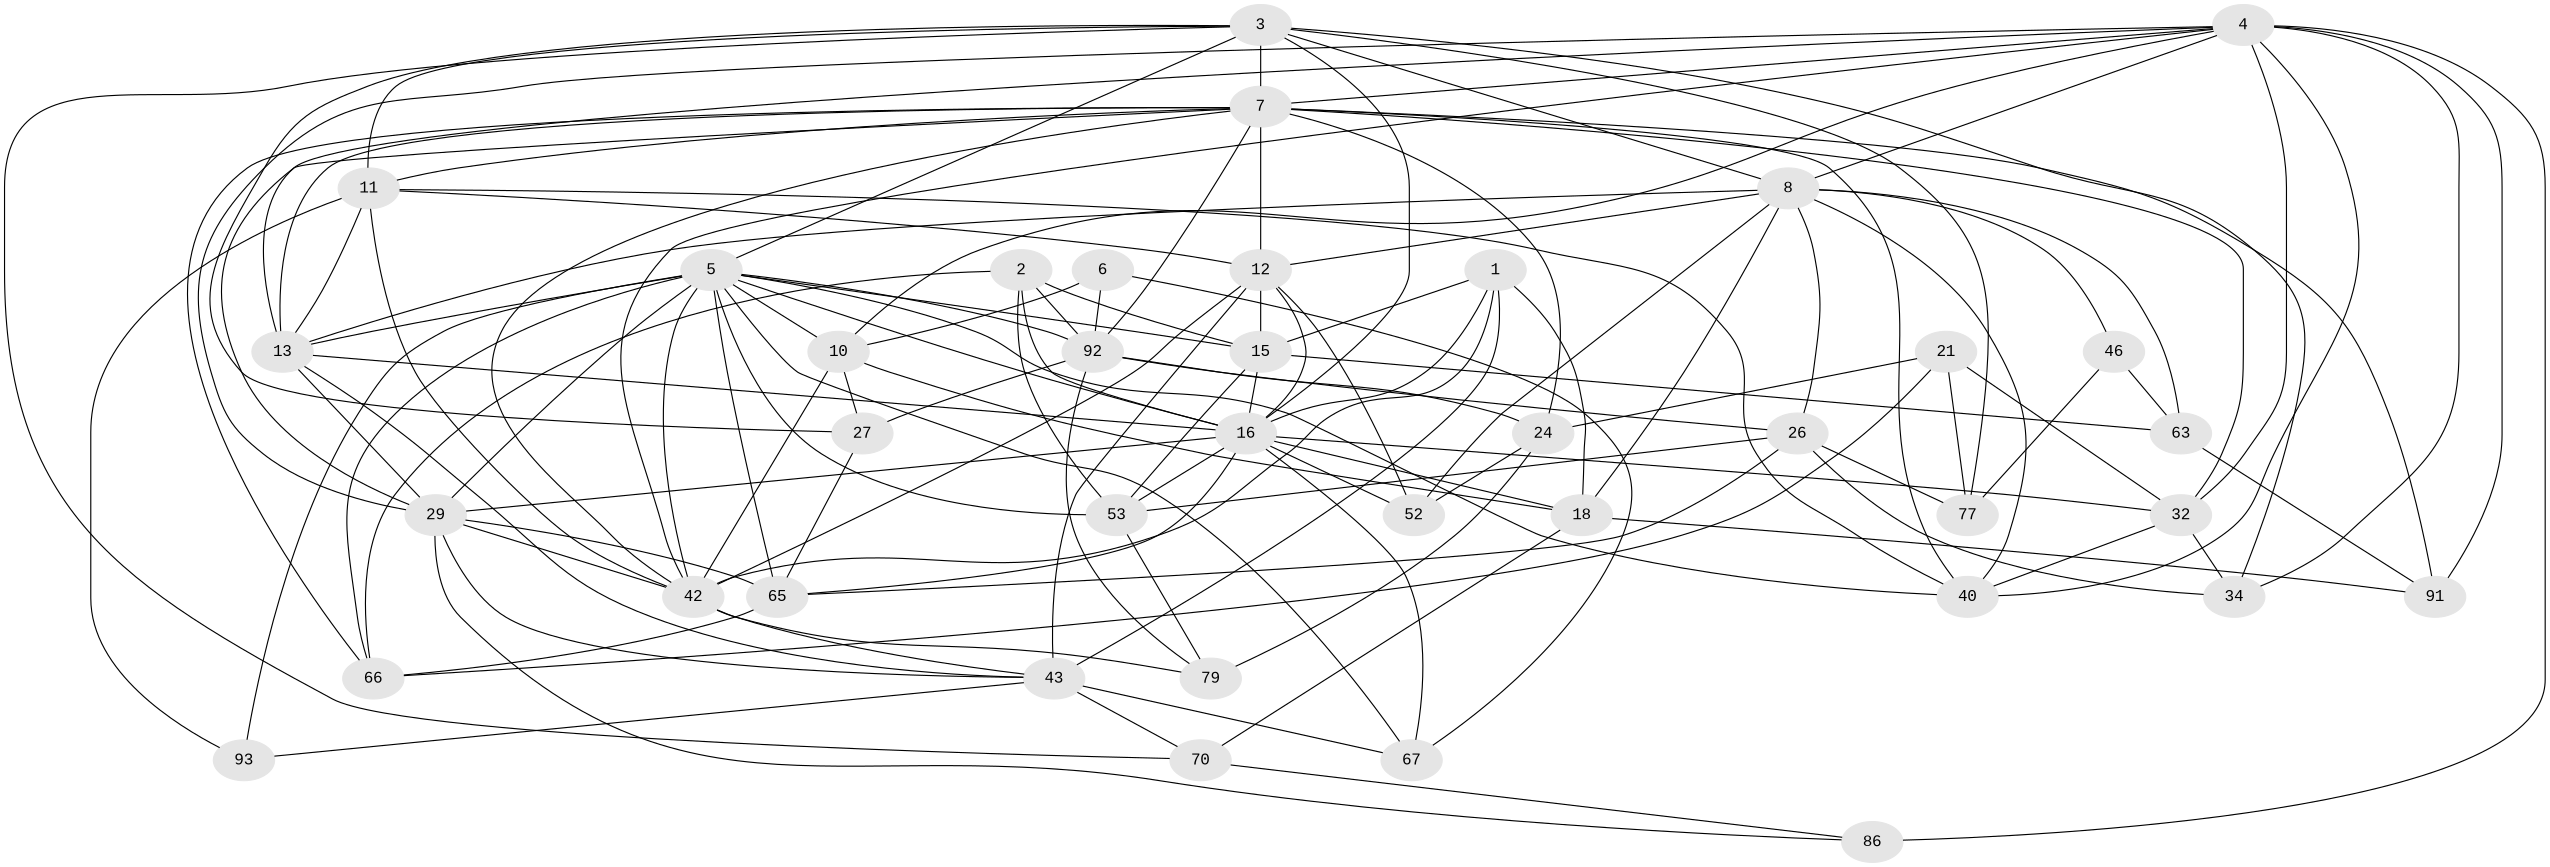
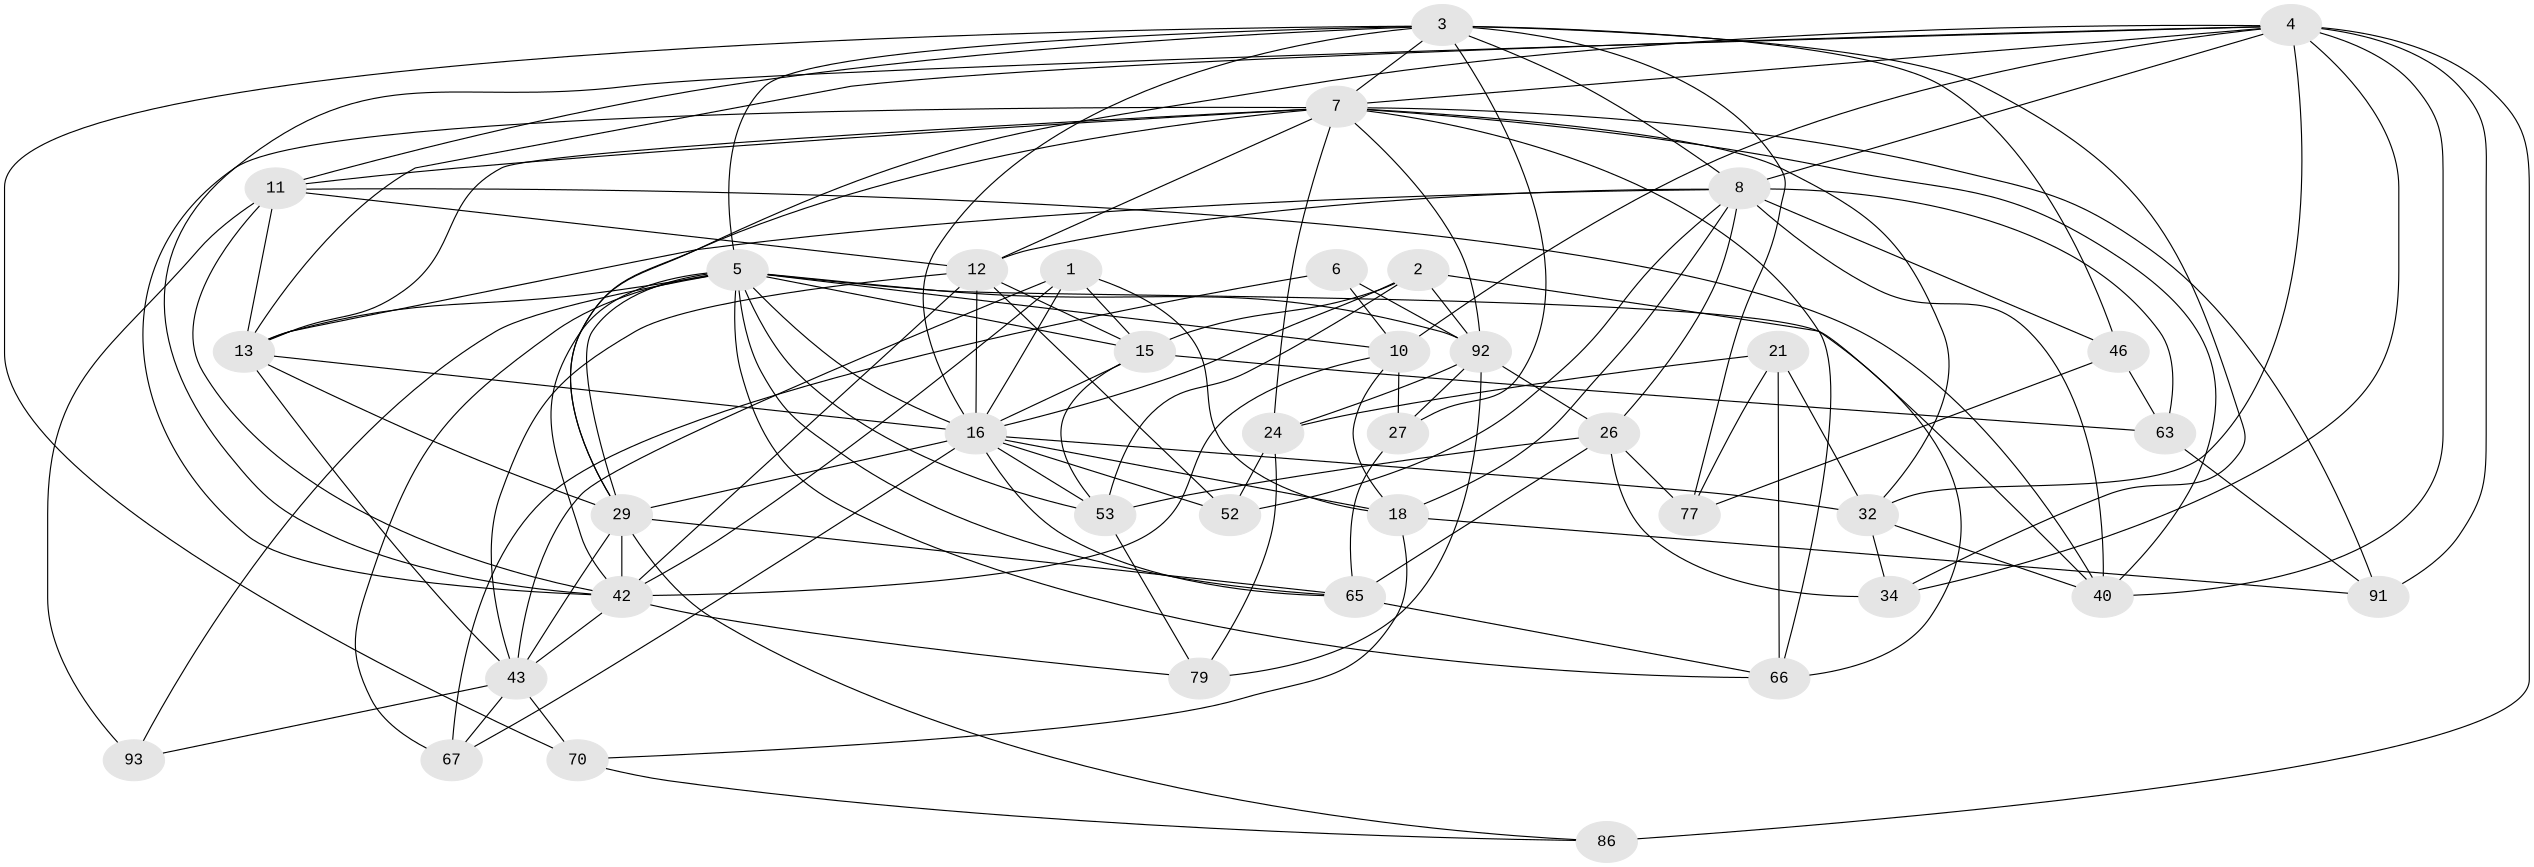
none -> (1917, 75)
